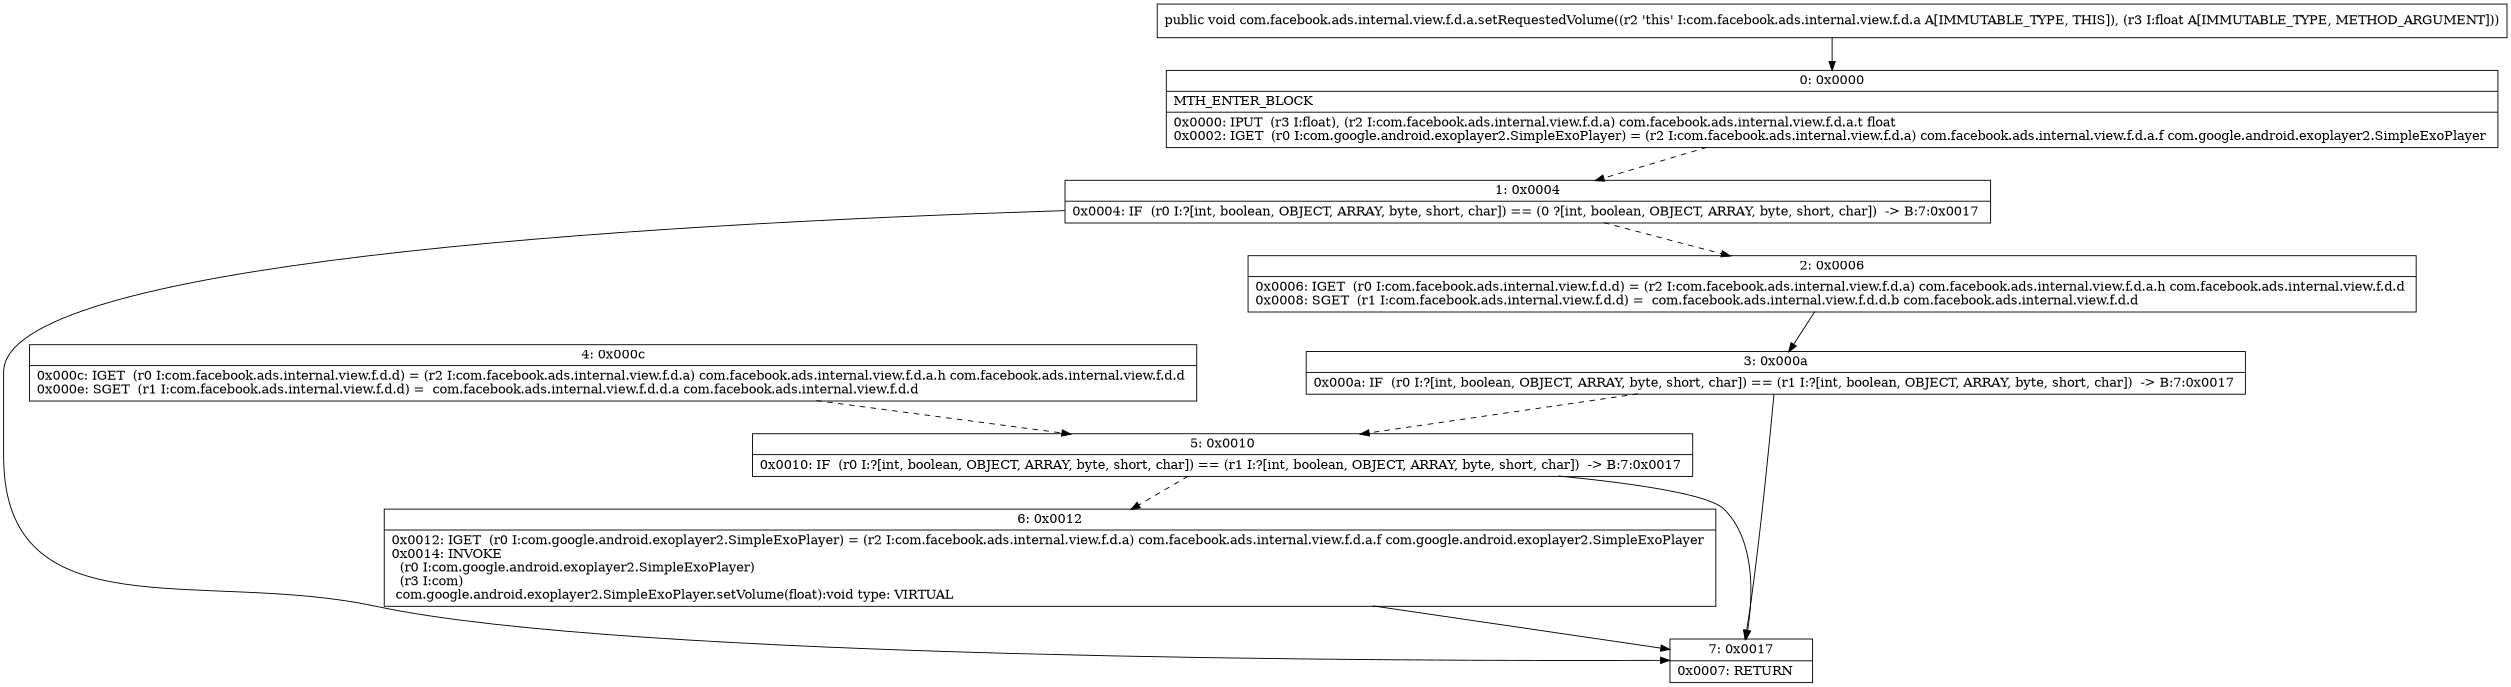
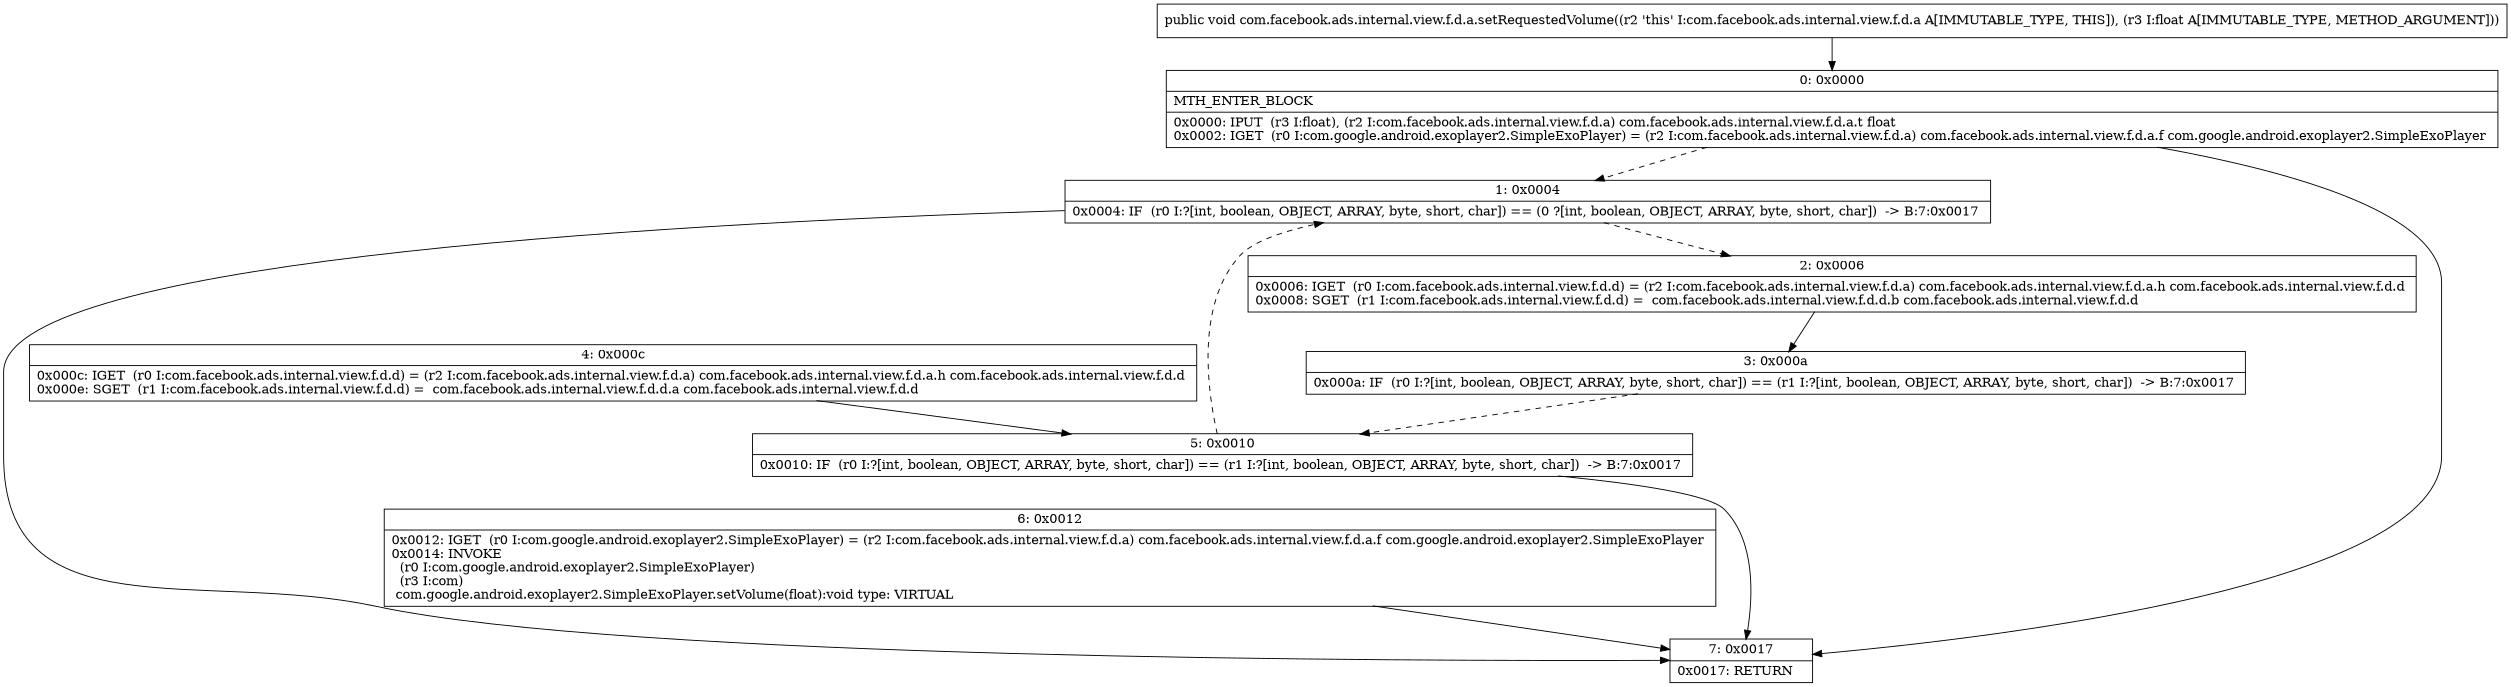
(939, 417) -> (939, 417)
(1164, 490) -> (1215, 301)
(1762, 512) -> (2392, 523)
(1741, 671) -> (1741, 671)
